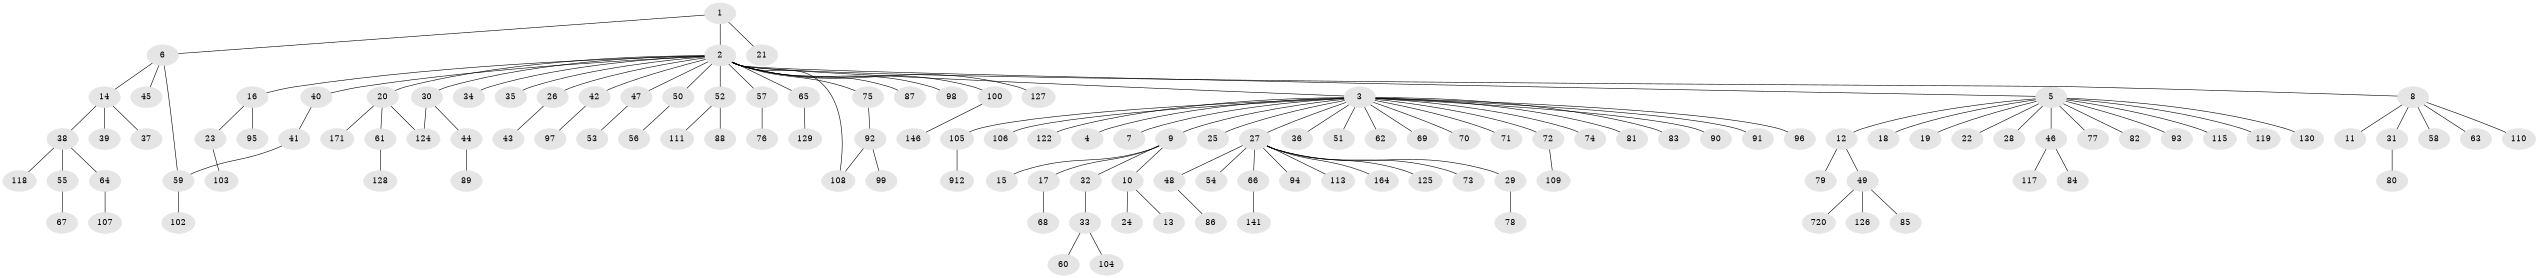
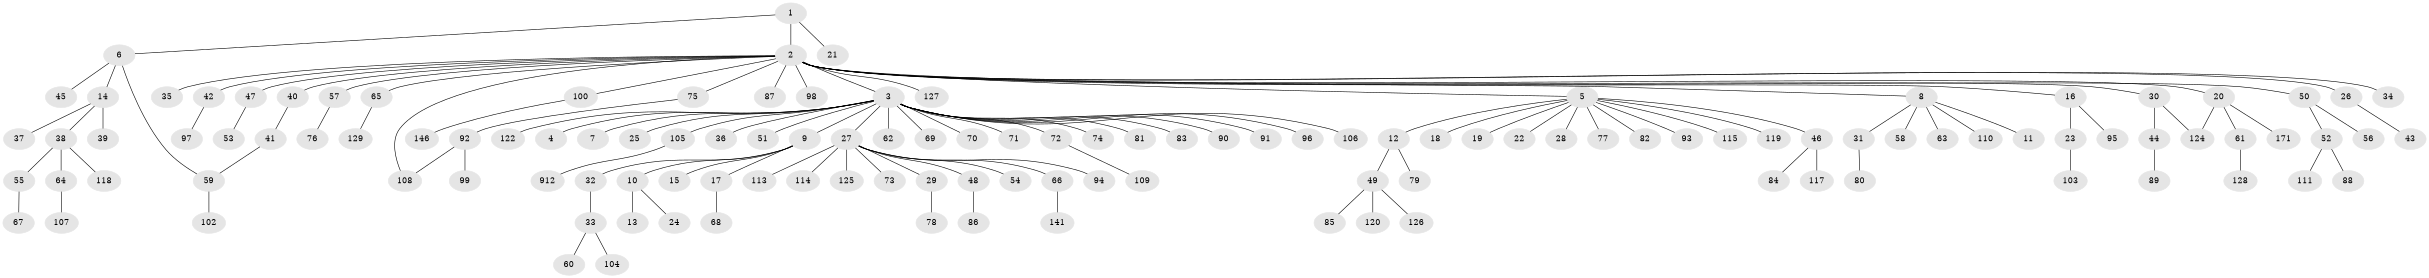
(720, 76) -> (2316, 118)
(2307, 139) -> none
(1382, 181) -> (803, 181)
(1819, 223) -> (1373, 223)
